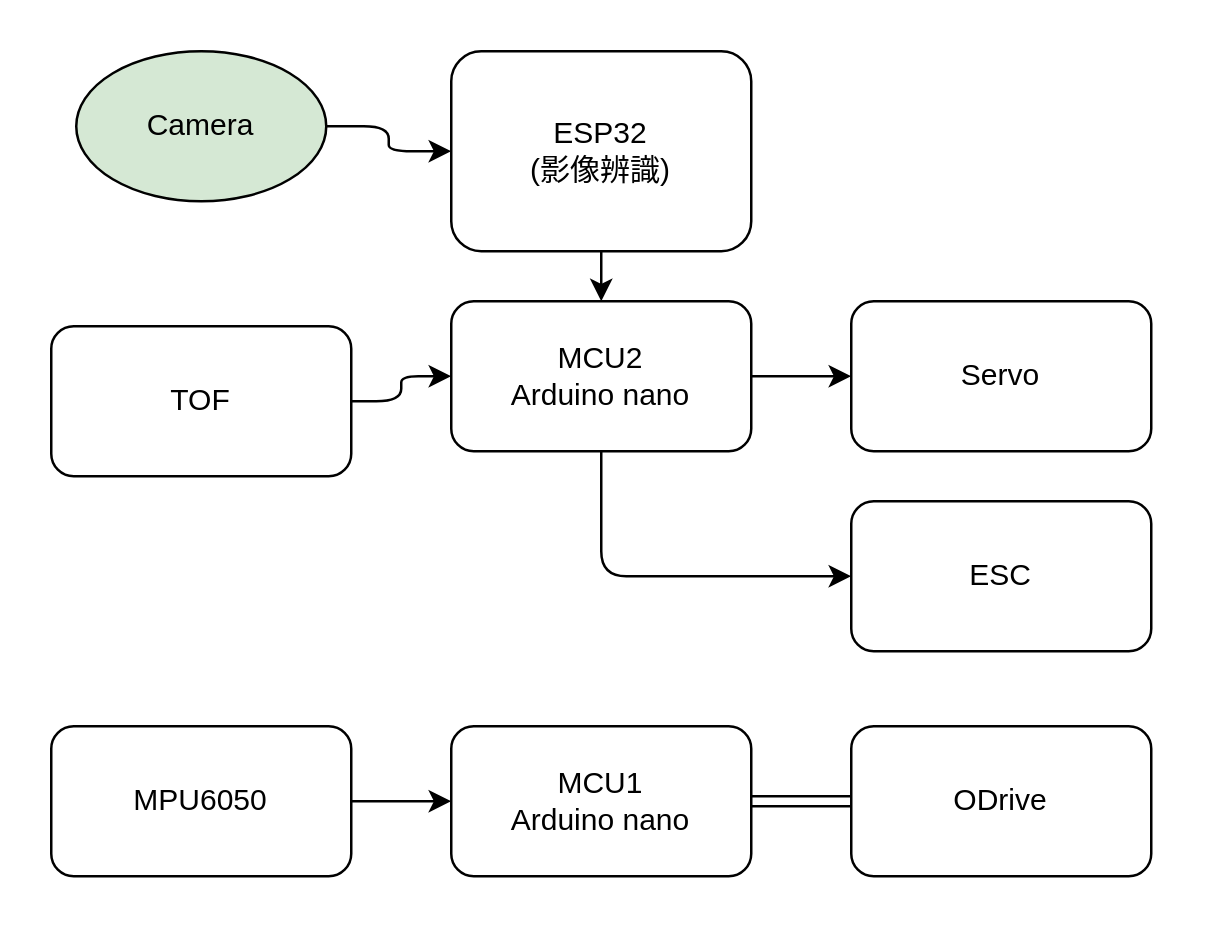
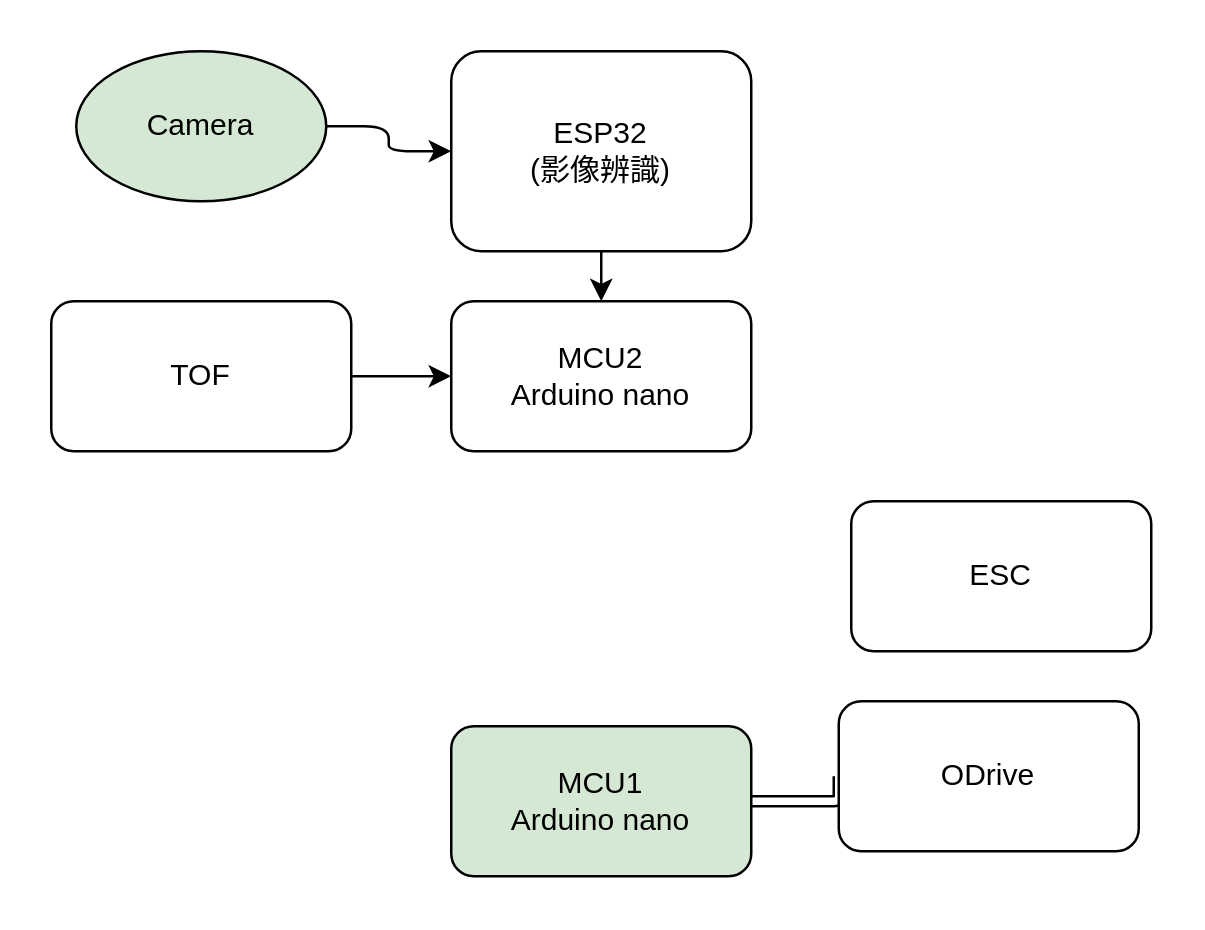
(793, 376) -> none
(1001, 376) -> none
(201, 401) -> (201, 376)
(663, 576) -> none
(201, 801) -> none
(393, 801) -> none
(601, 801) -> (601, 801)
(1001, 801) -> (989, 776)
